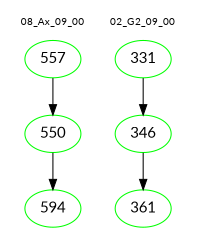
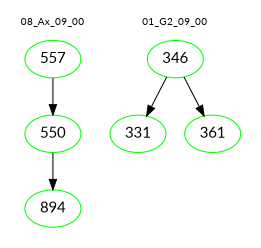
(143, 22) -> (175, 22)
(143, 91) -> (159, 92)
(53, 209) -> (53, 209)
